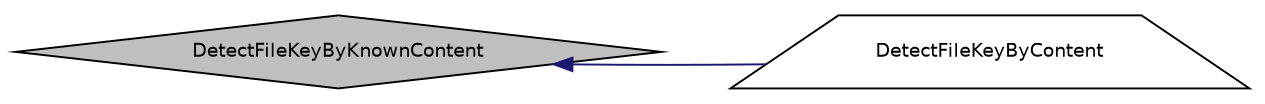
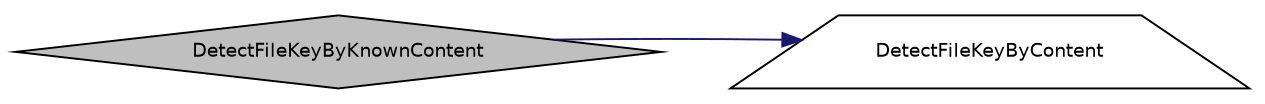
(669, 65) -> (668, 39)
